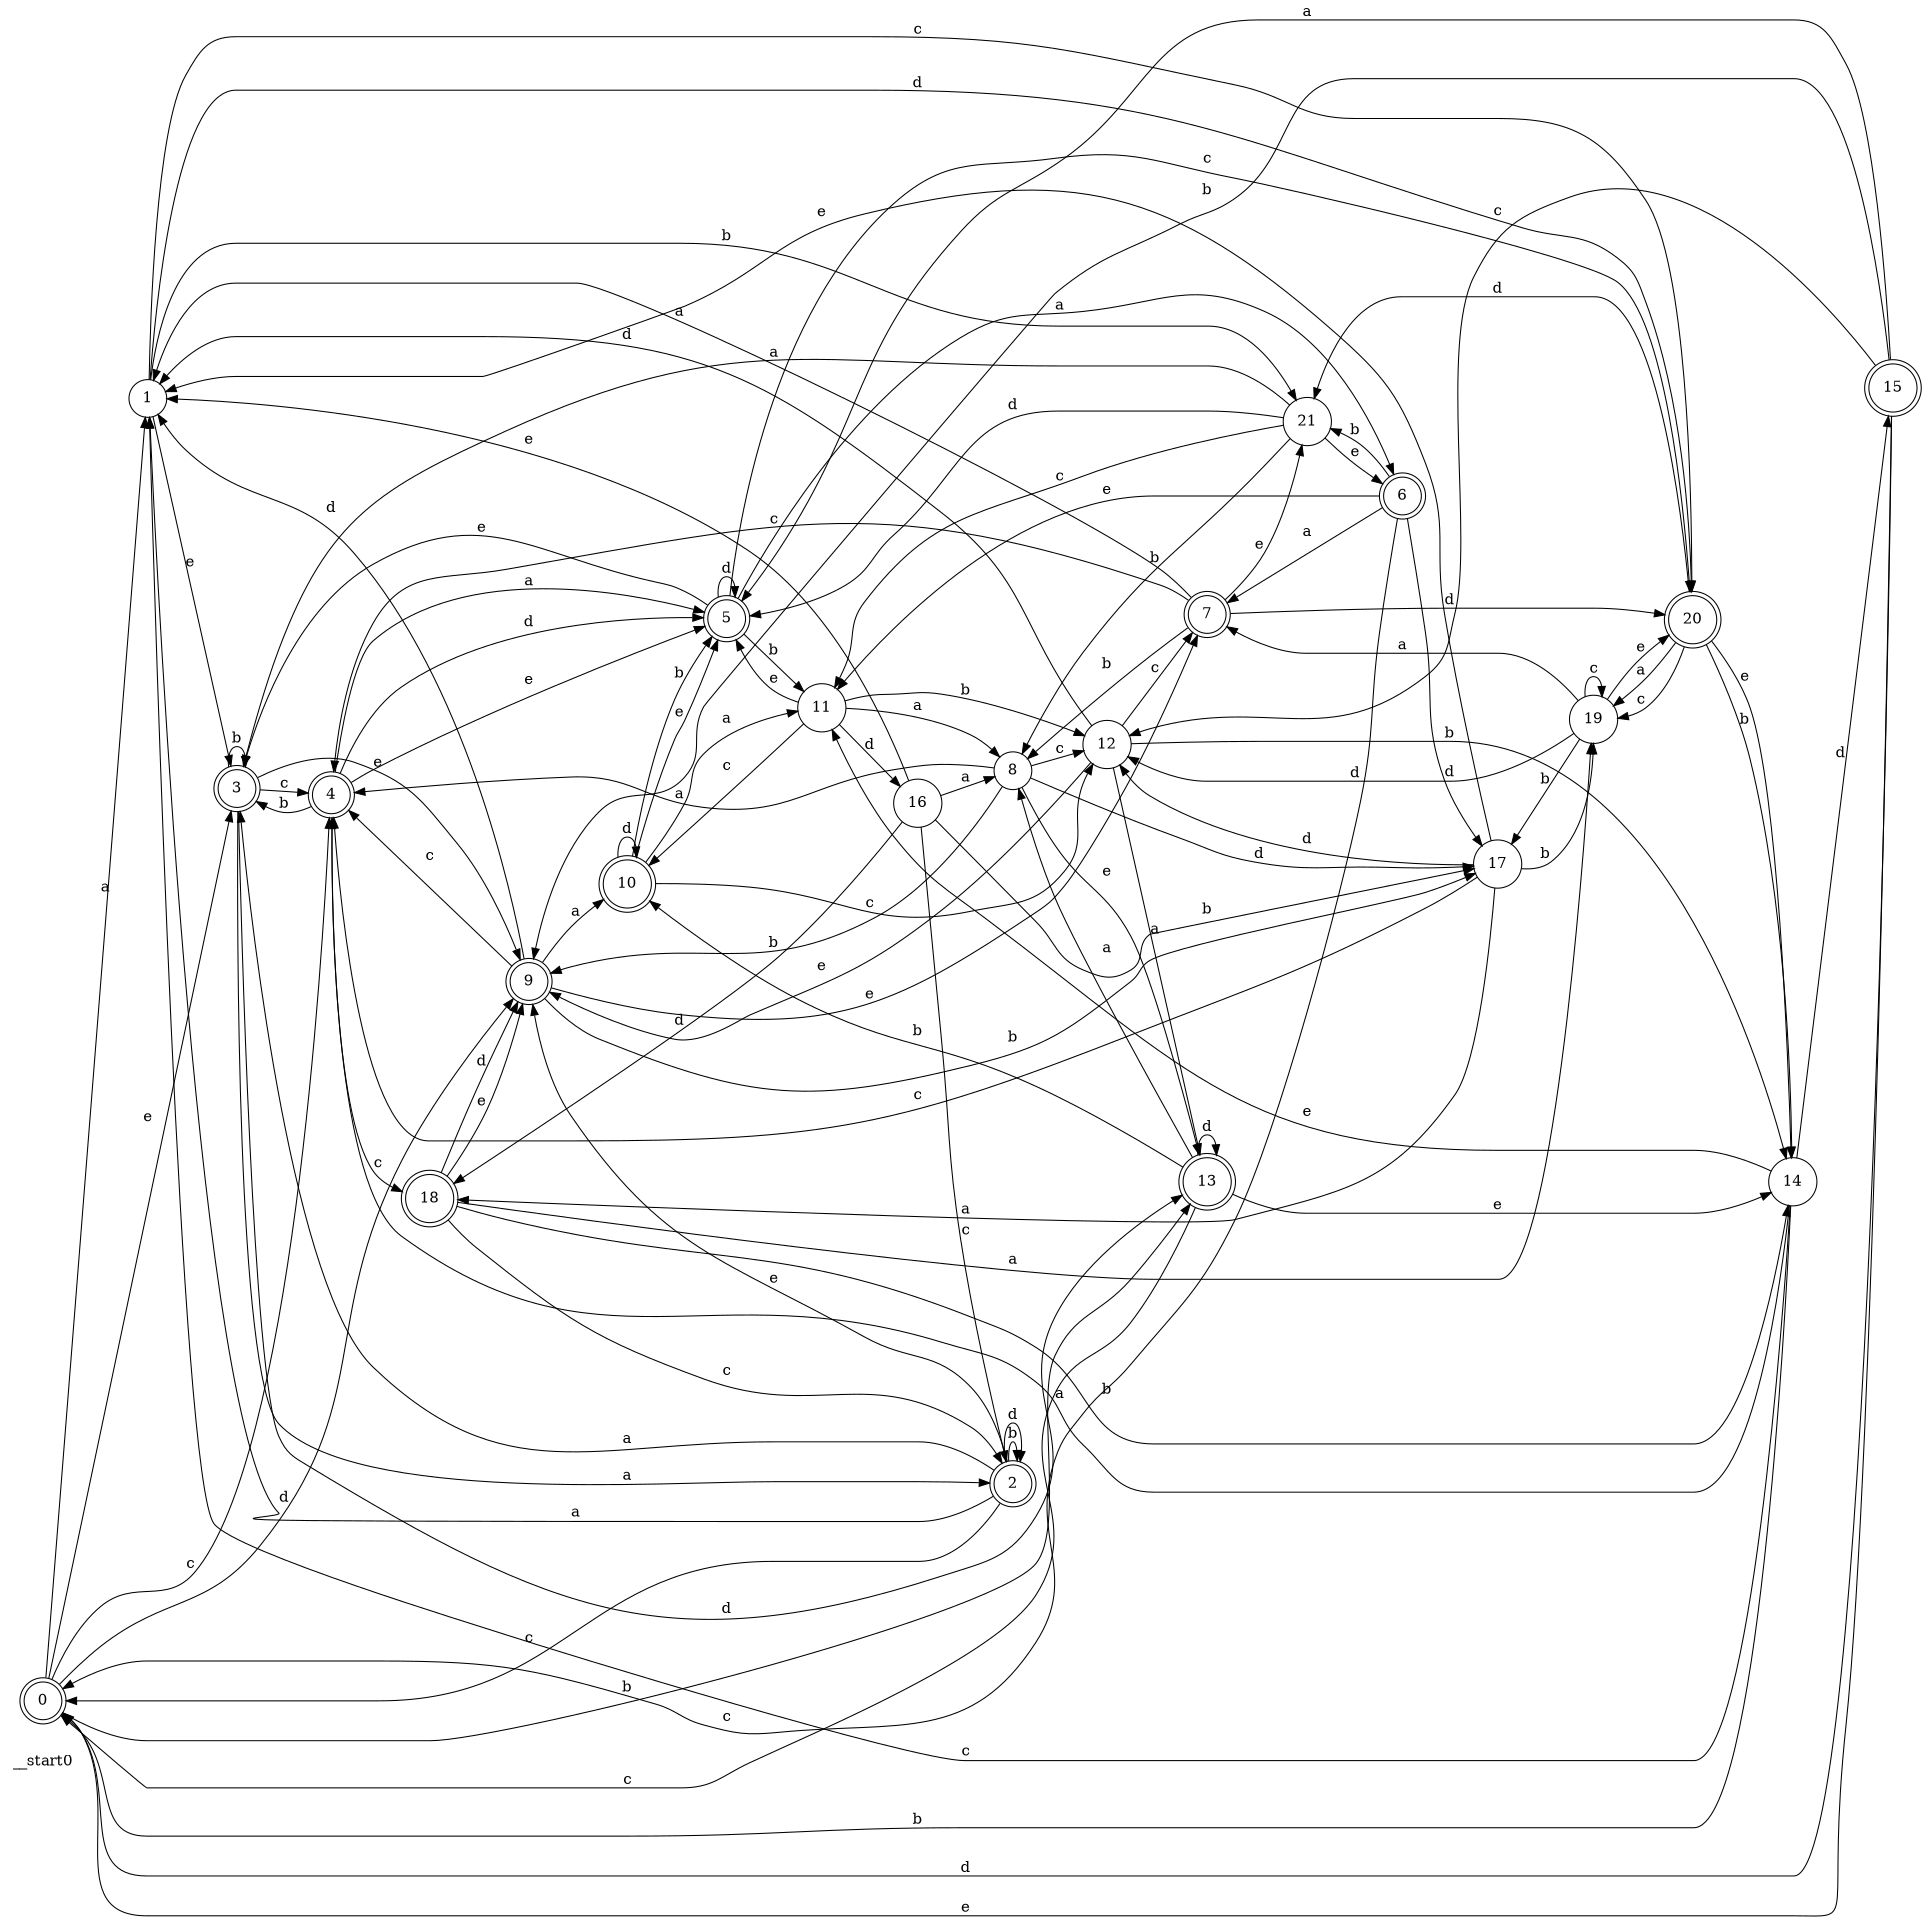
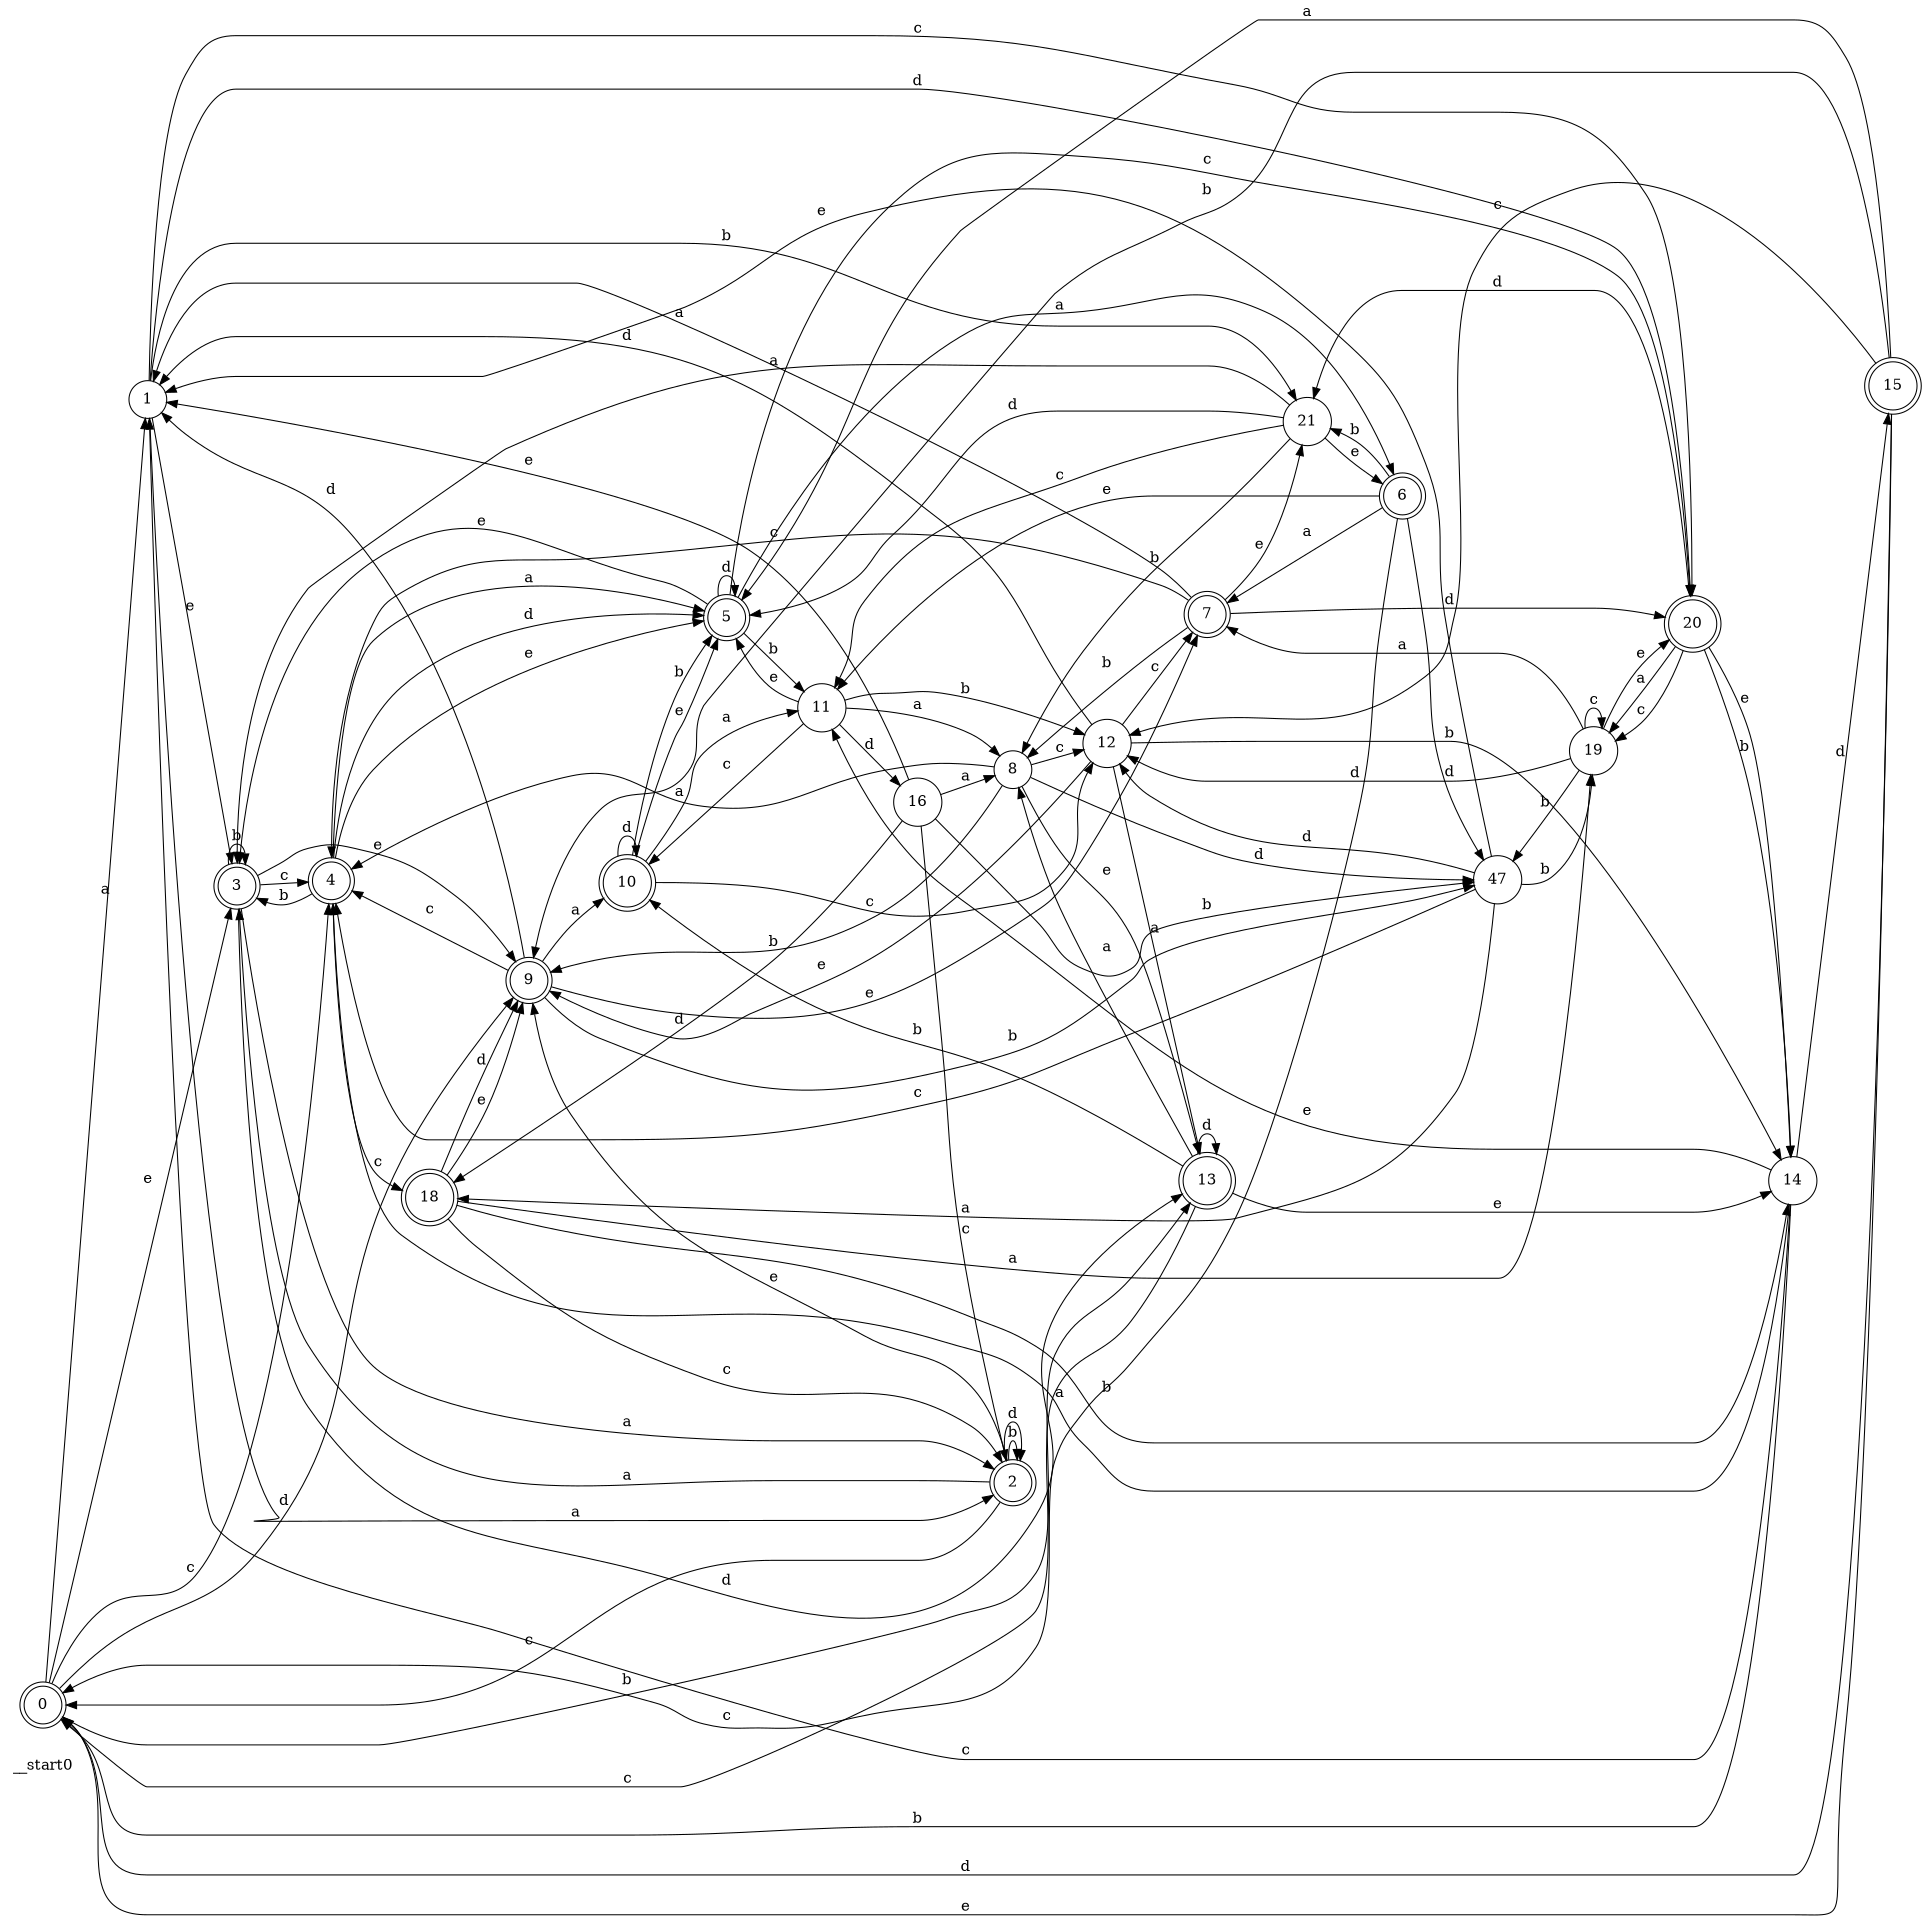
(1498, 864) -> (1498, 880)
(231, 1358) -> (229, 1350)
